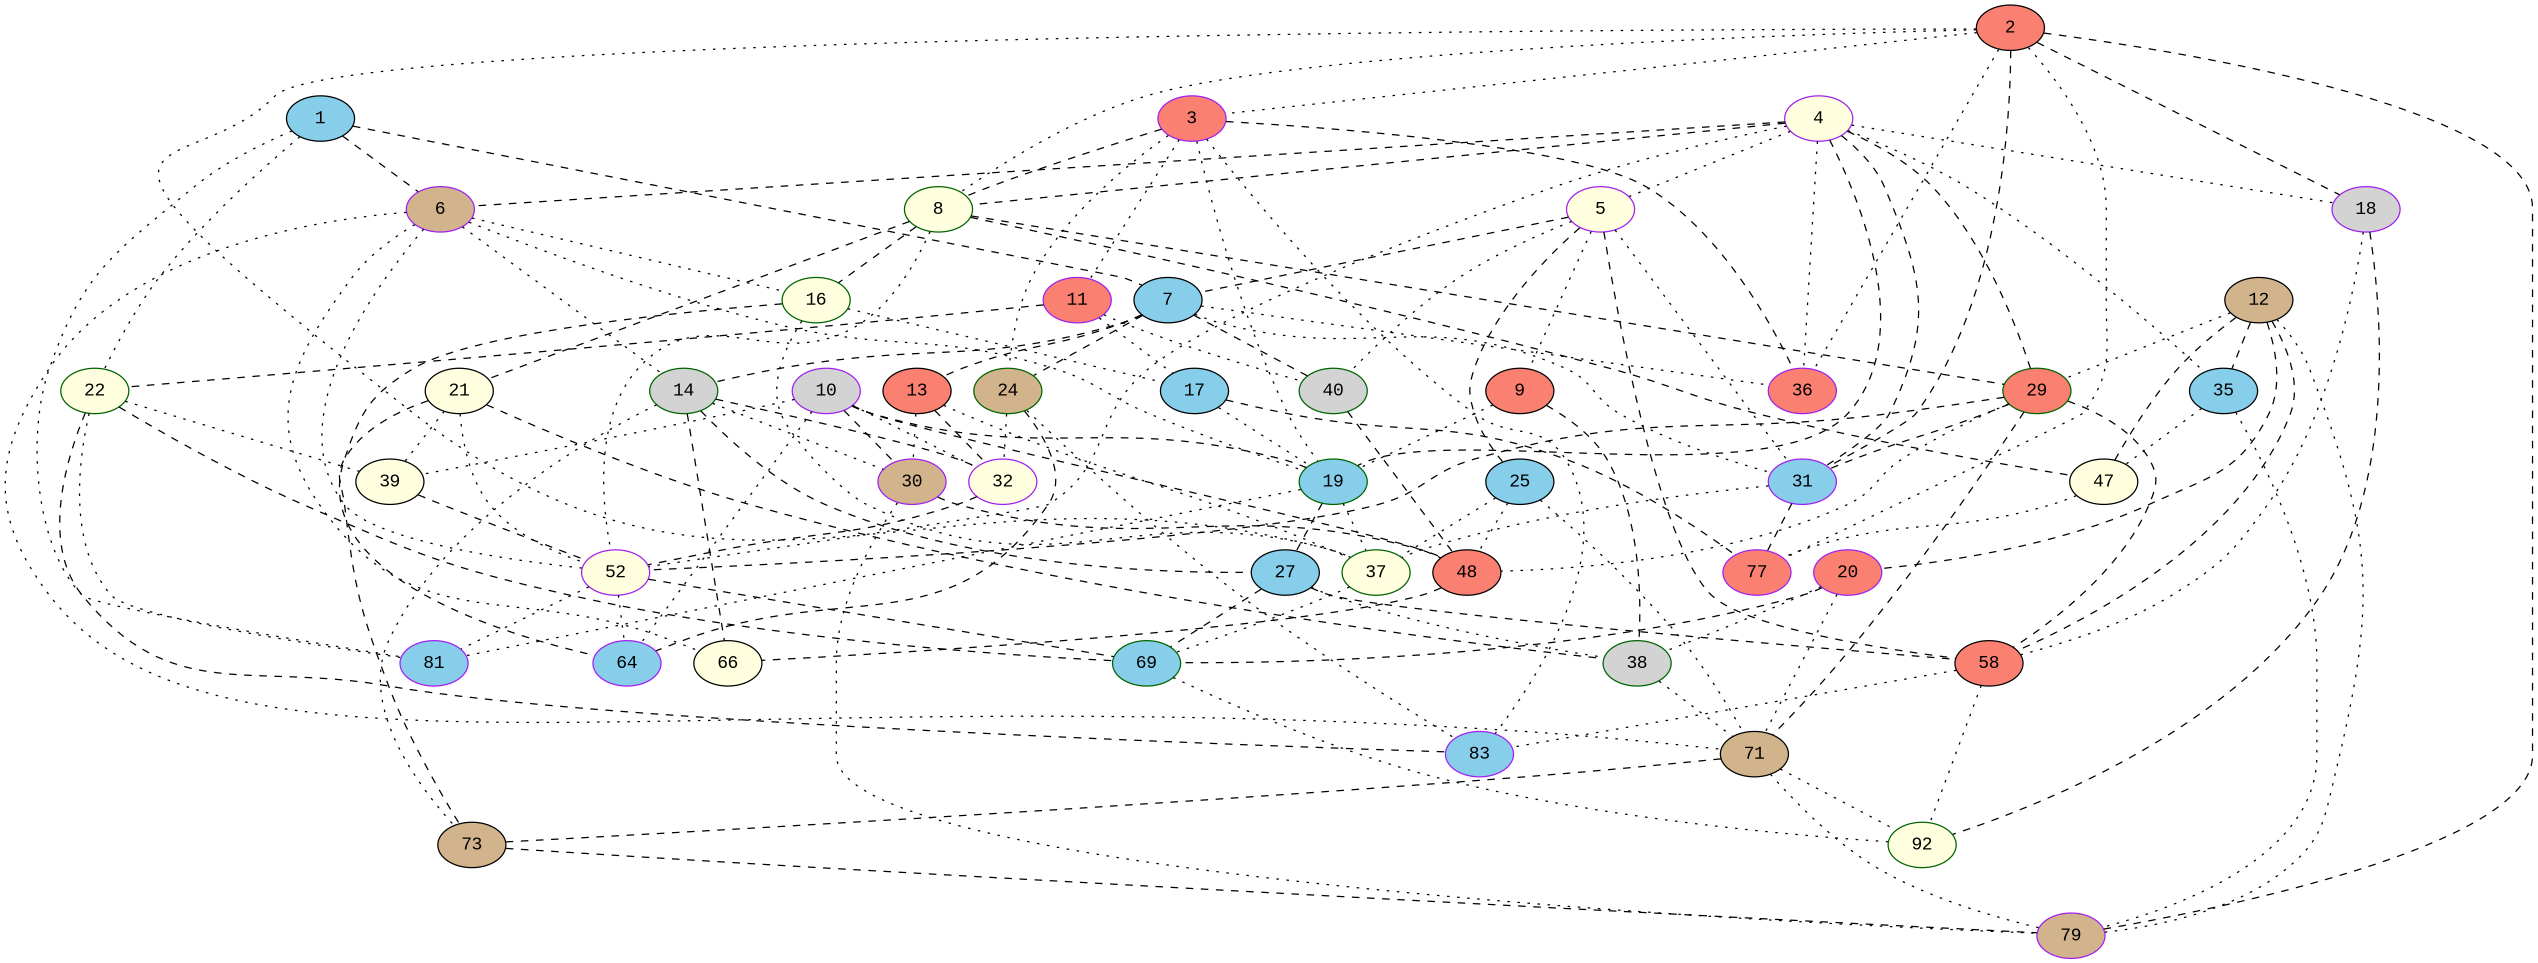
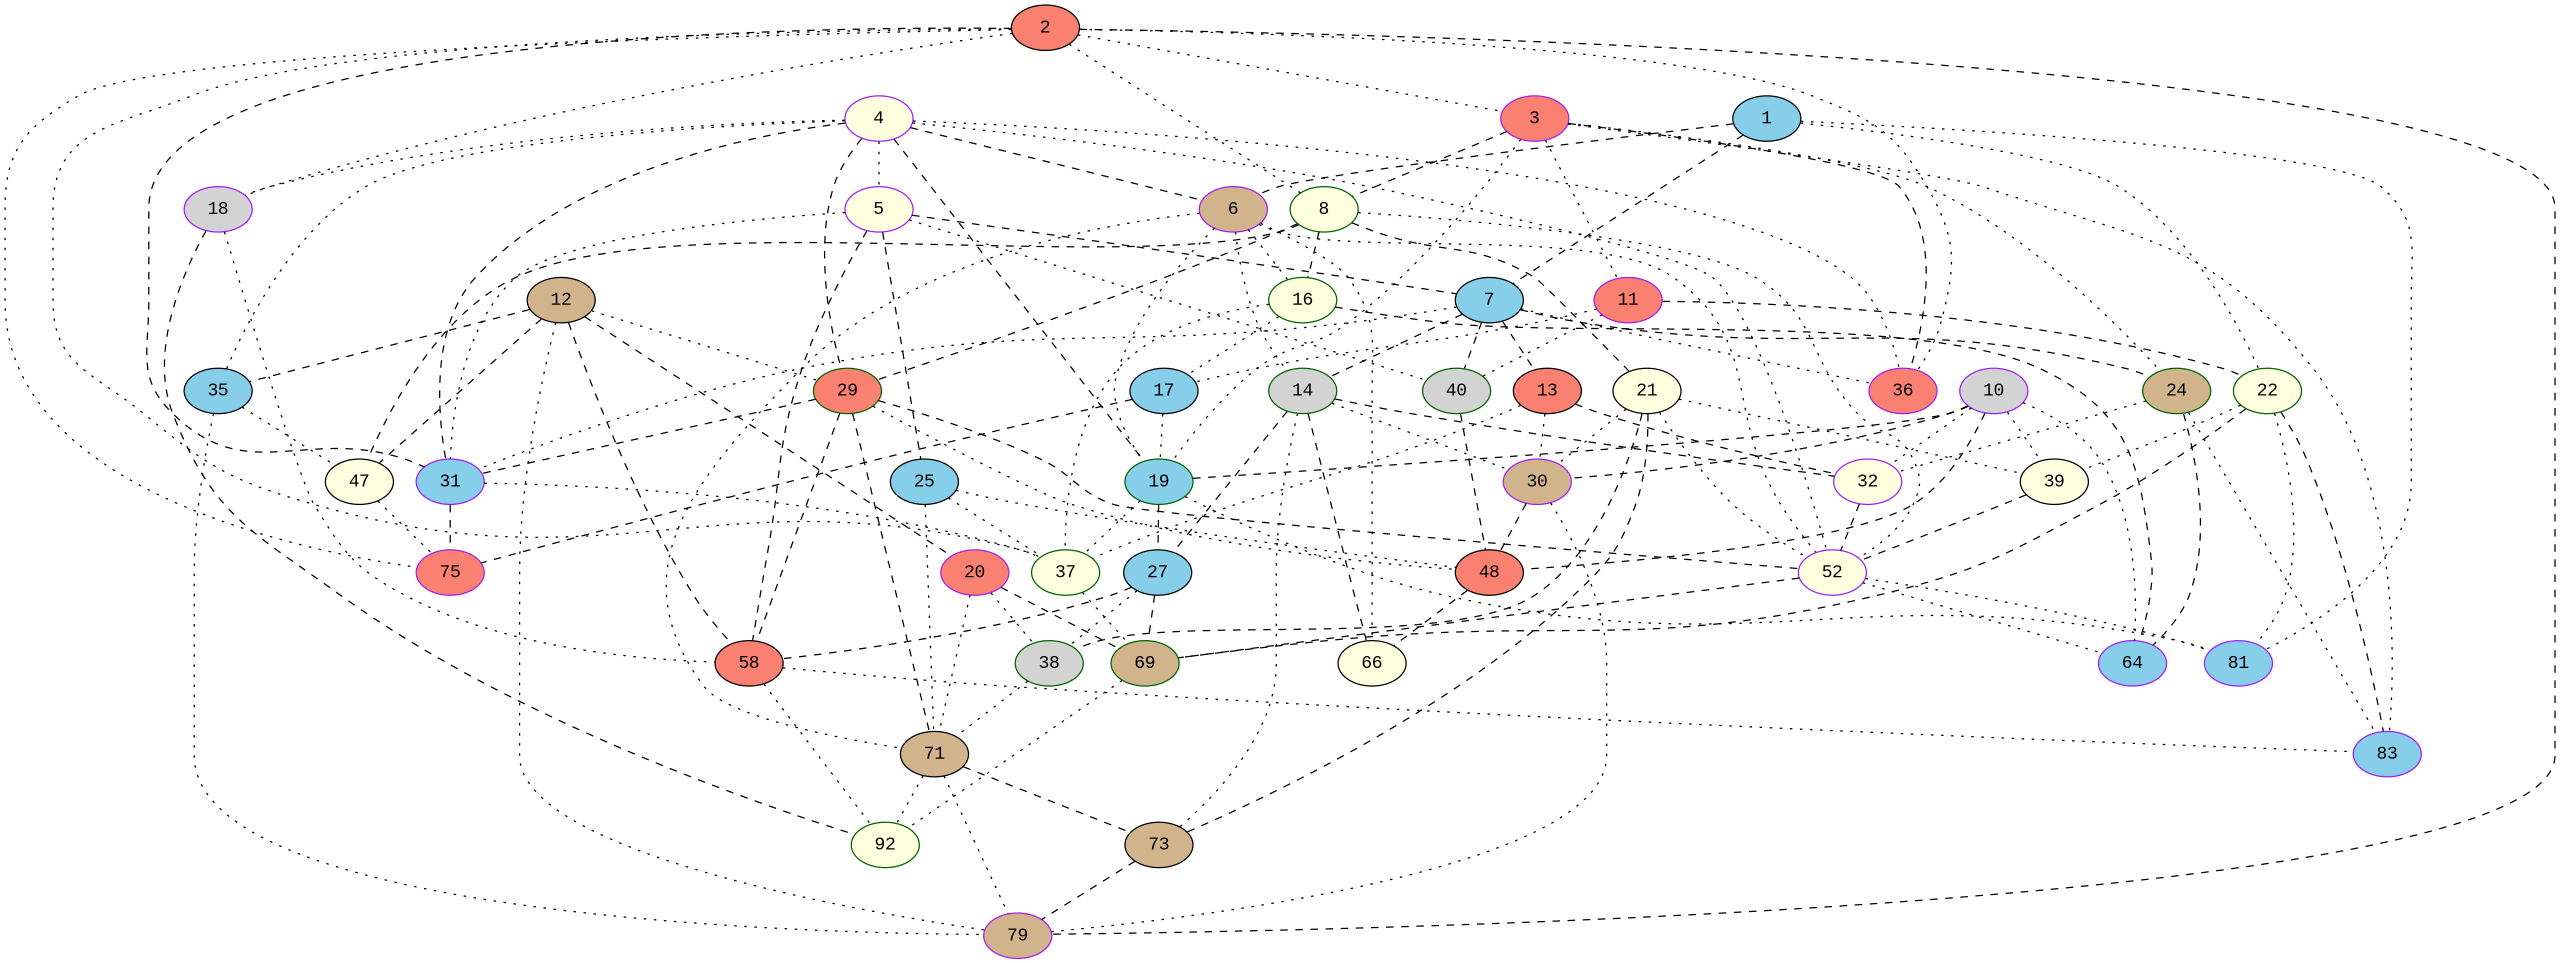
(2188, 119) -> (626, 99)
(1379, 164) -> none
(1520, 391) -> none
none -> (1595, 434)
(1757, 573) -> (450, 573)
(1147, 663) -> (1145, 663)
